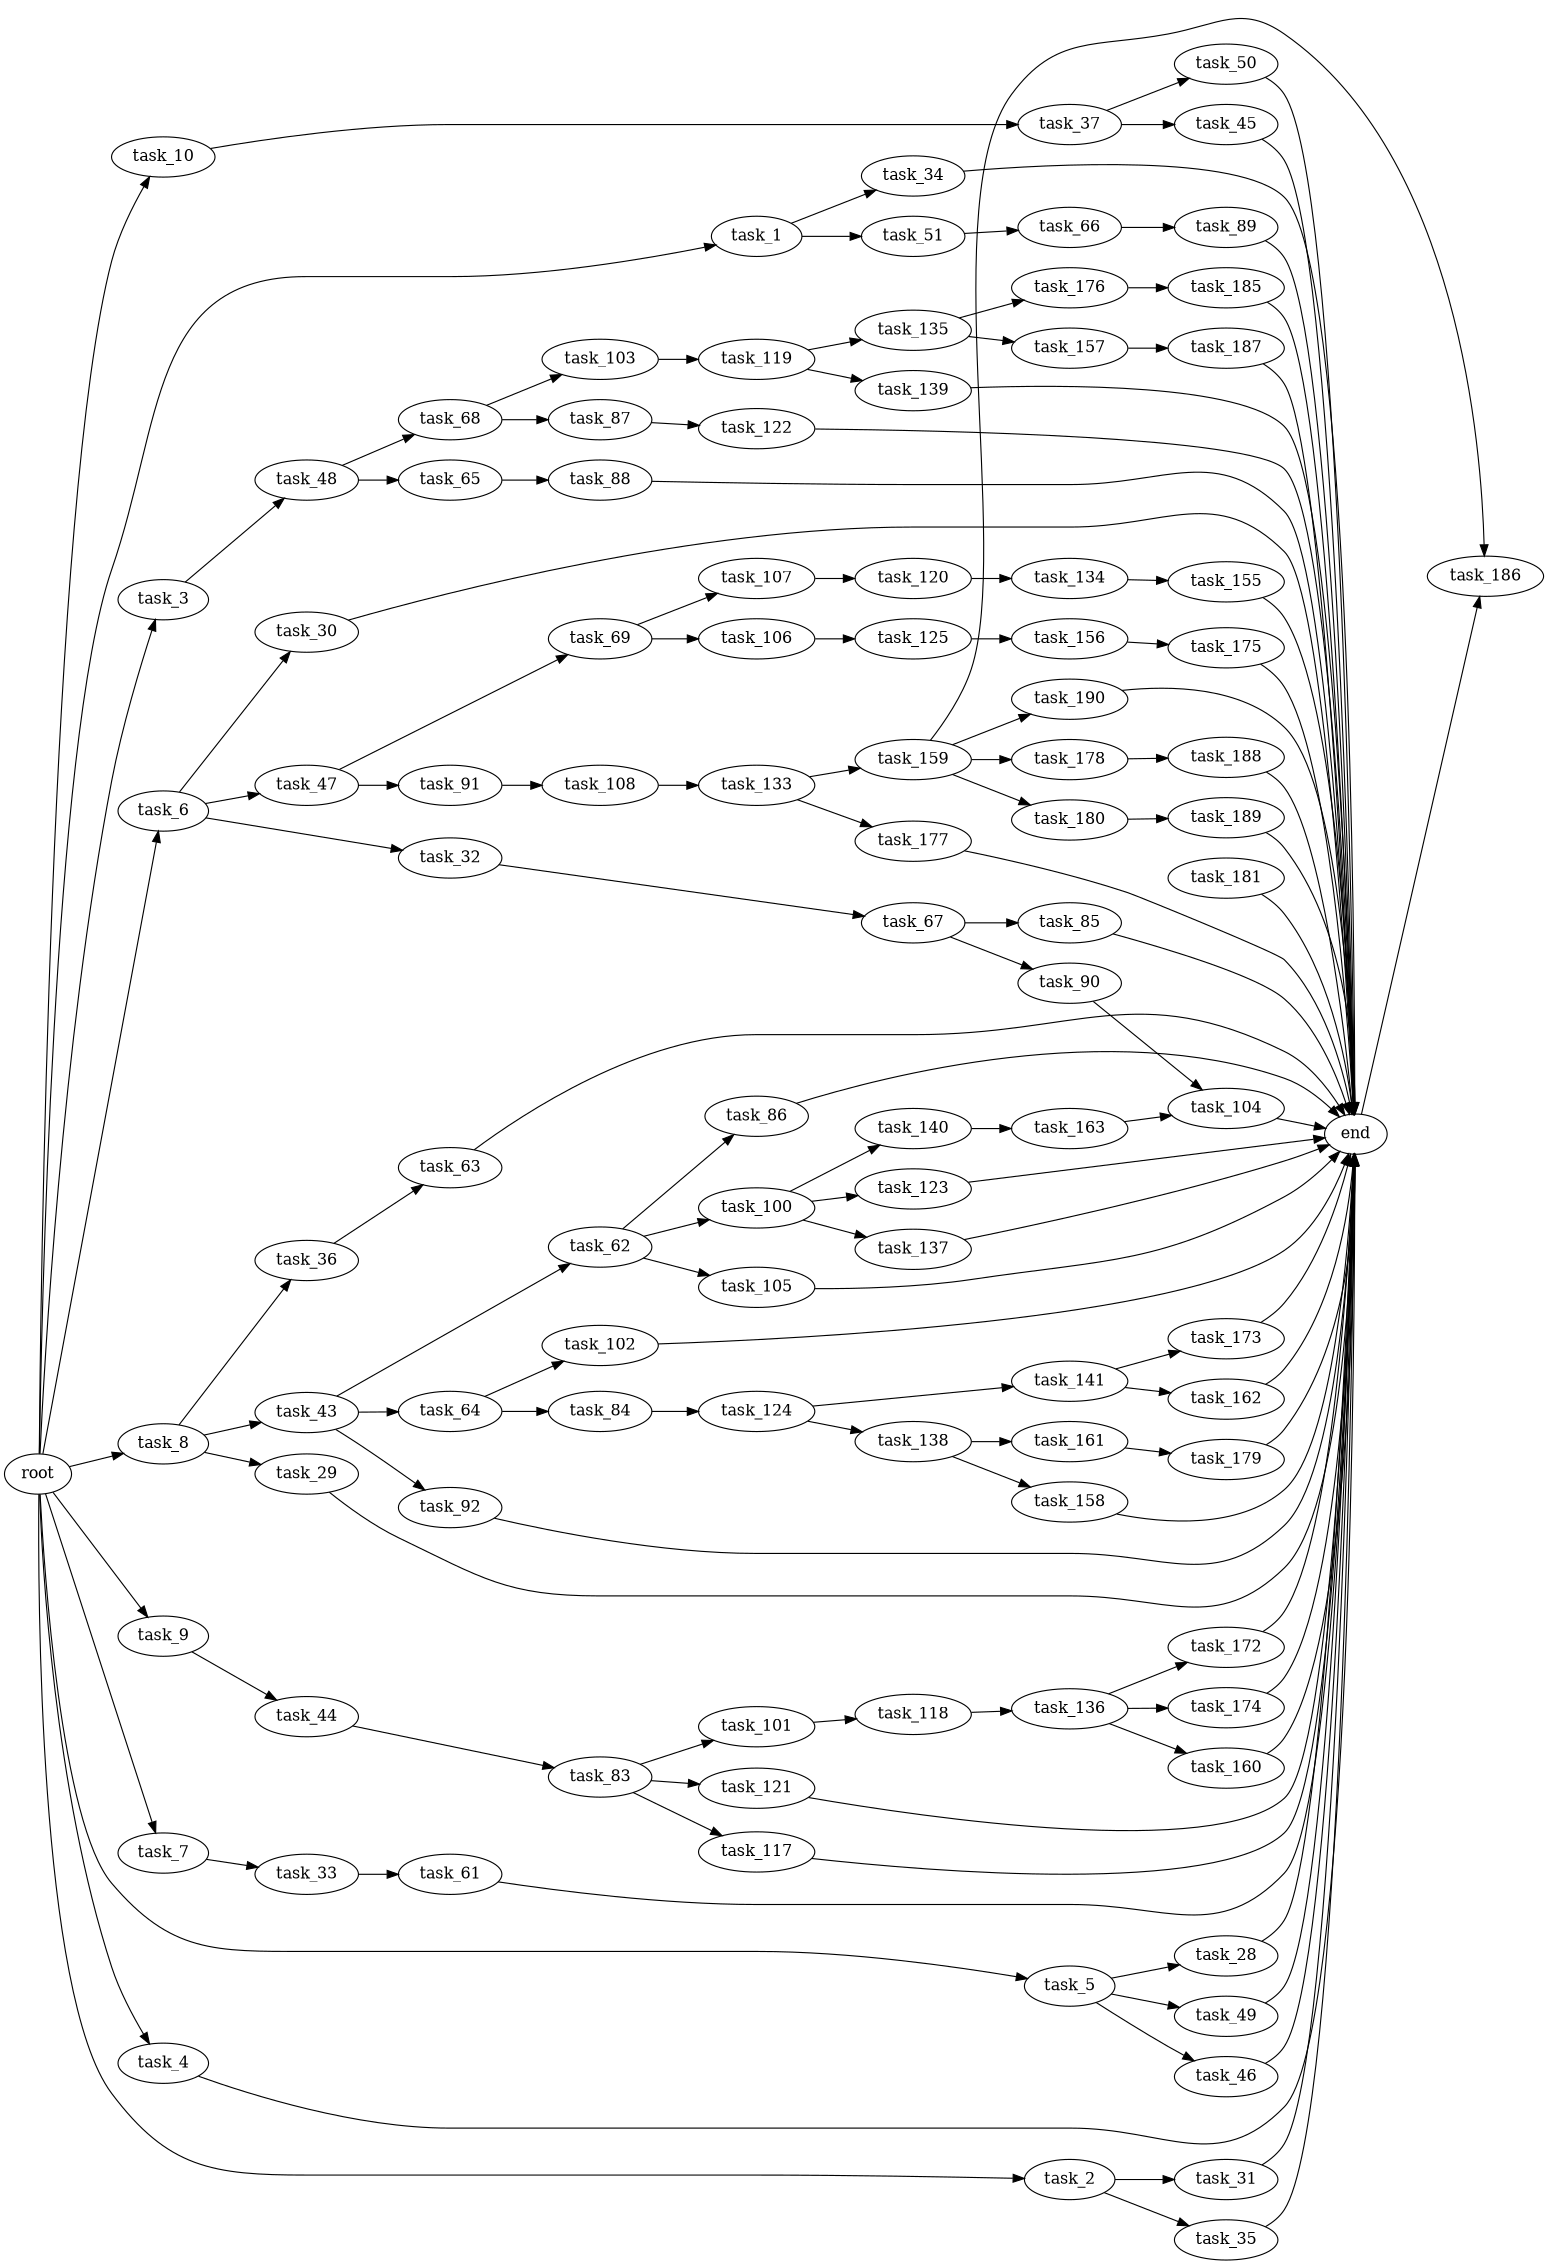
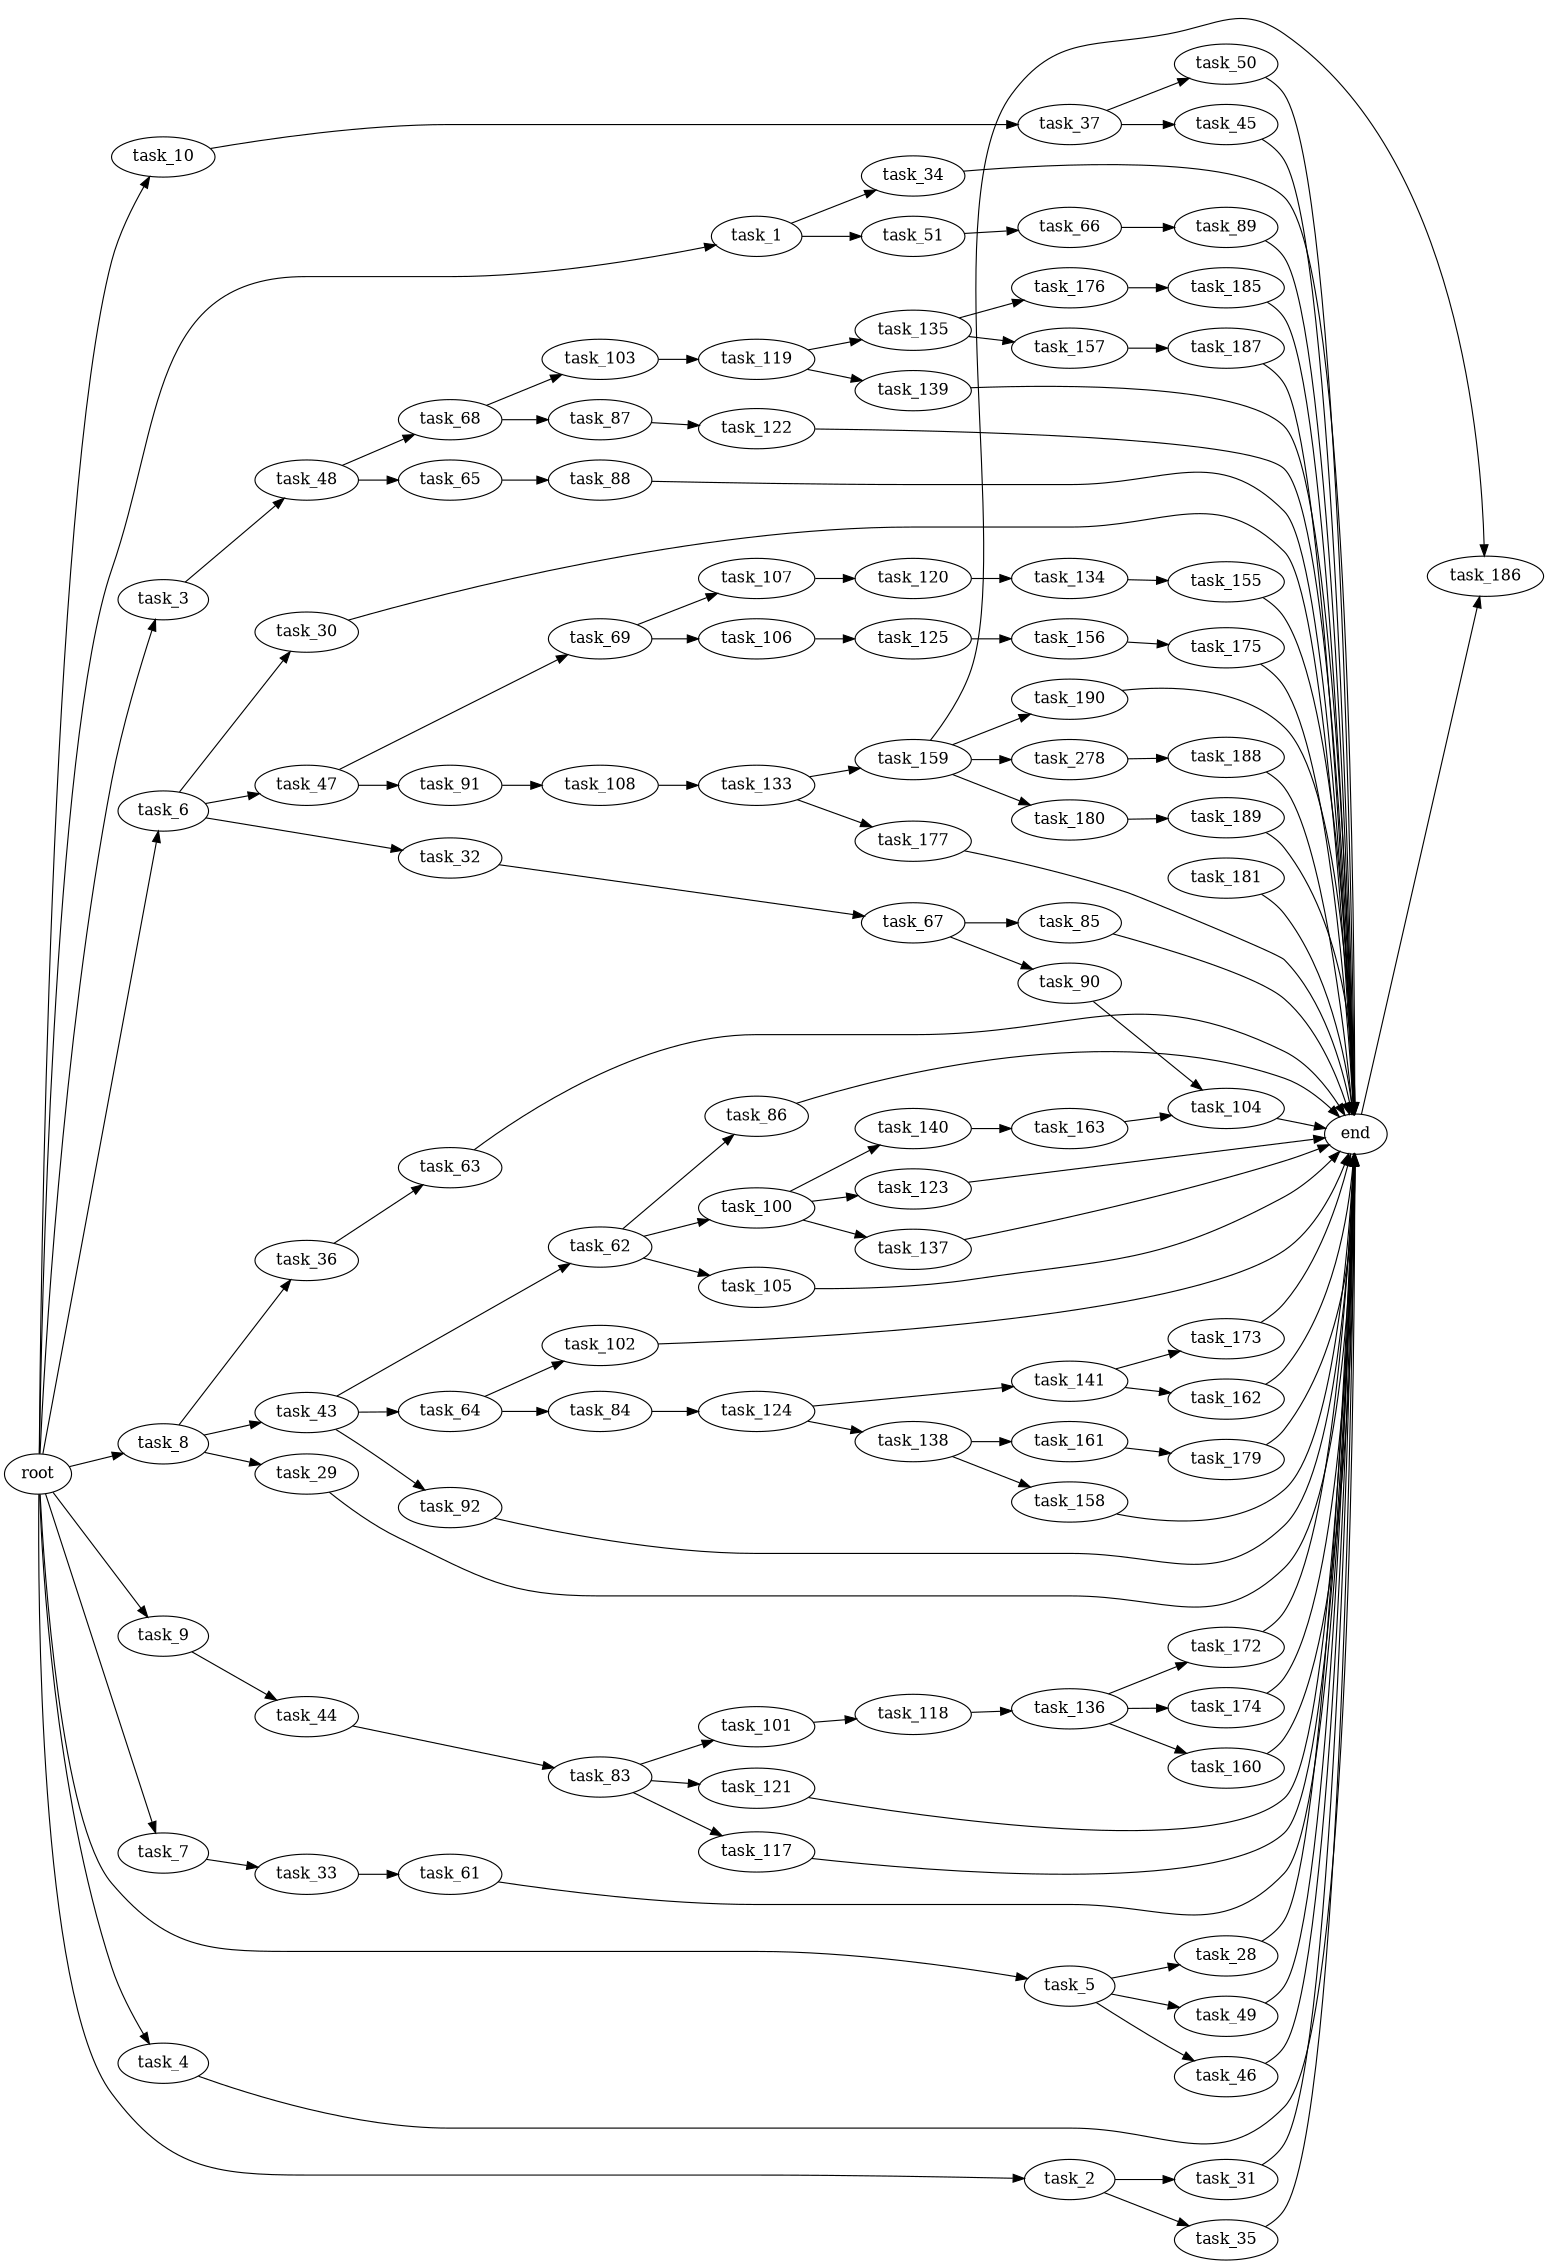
(1070, 760) -> (1070, 760)
